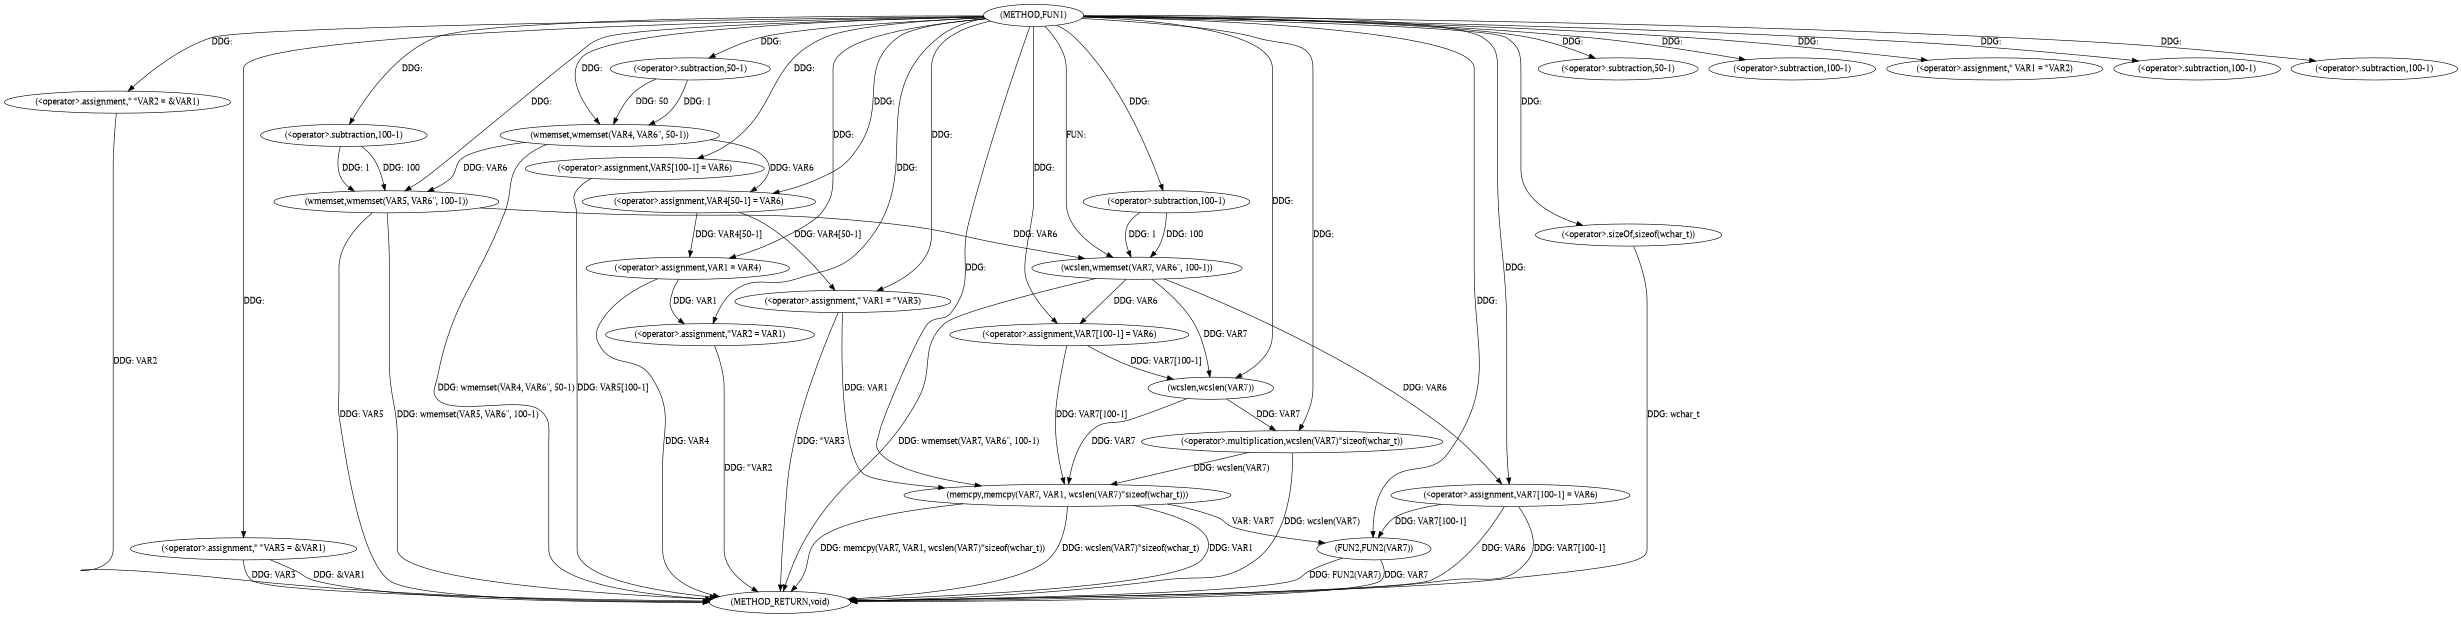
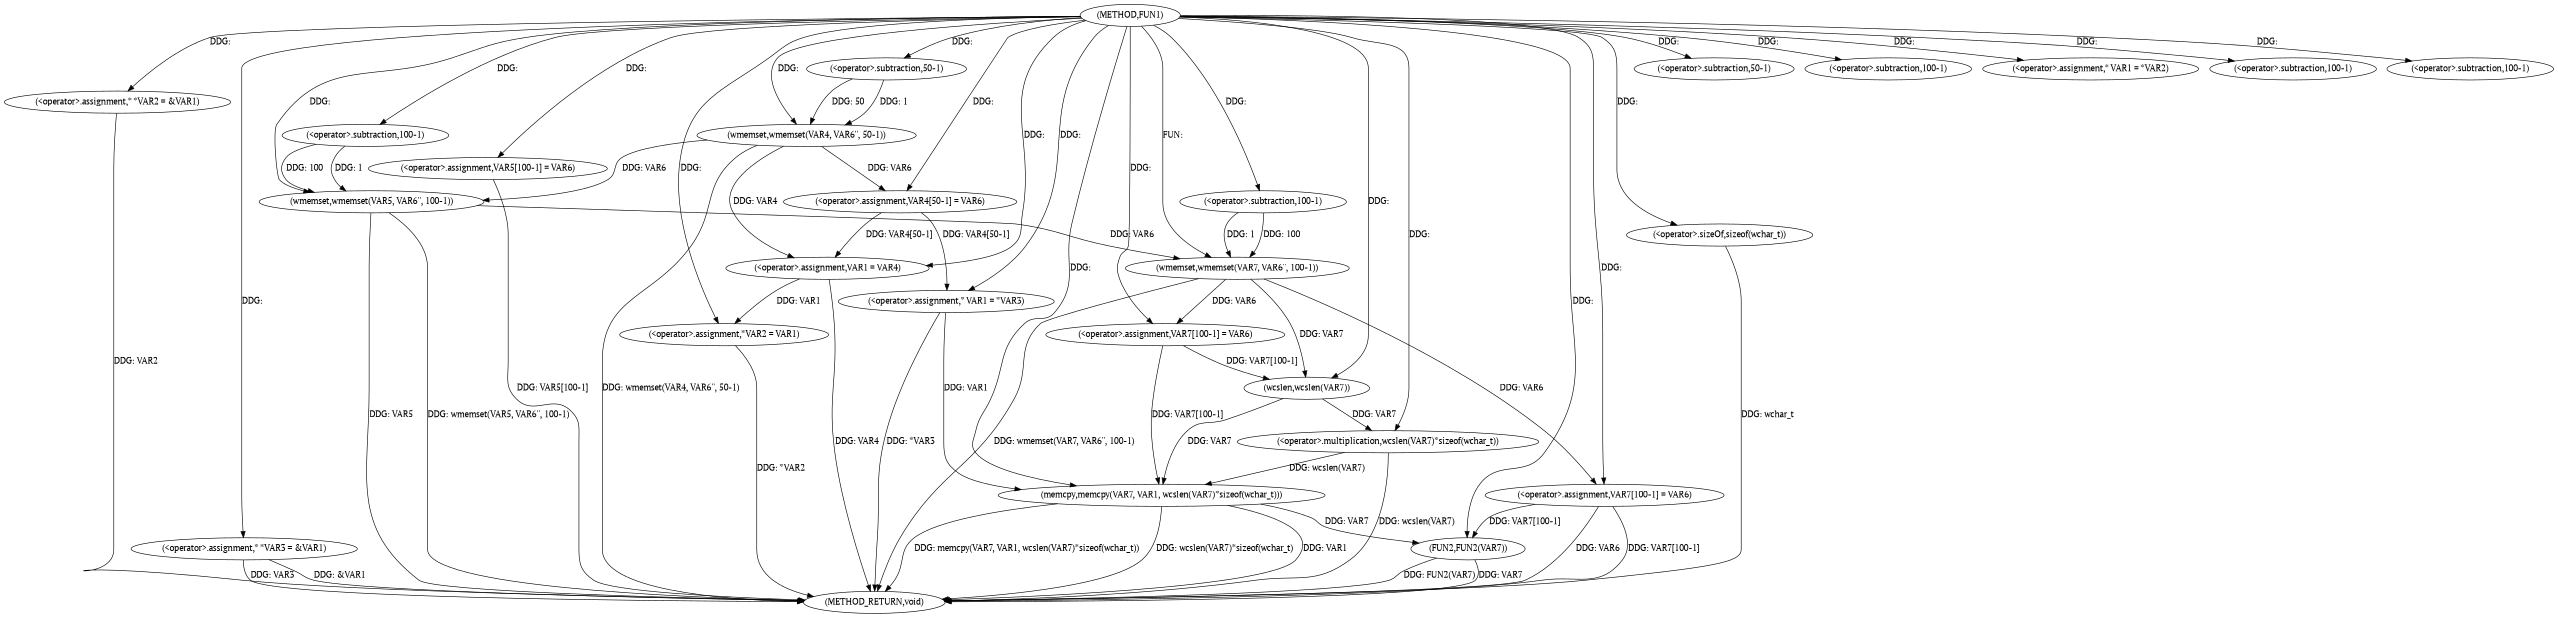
none -> (730, 202)
(1137, 268) -> (1237, 268)
(1253, 522) -> (1347, 522)
